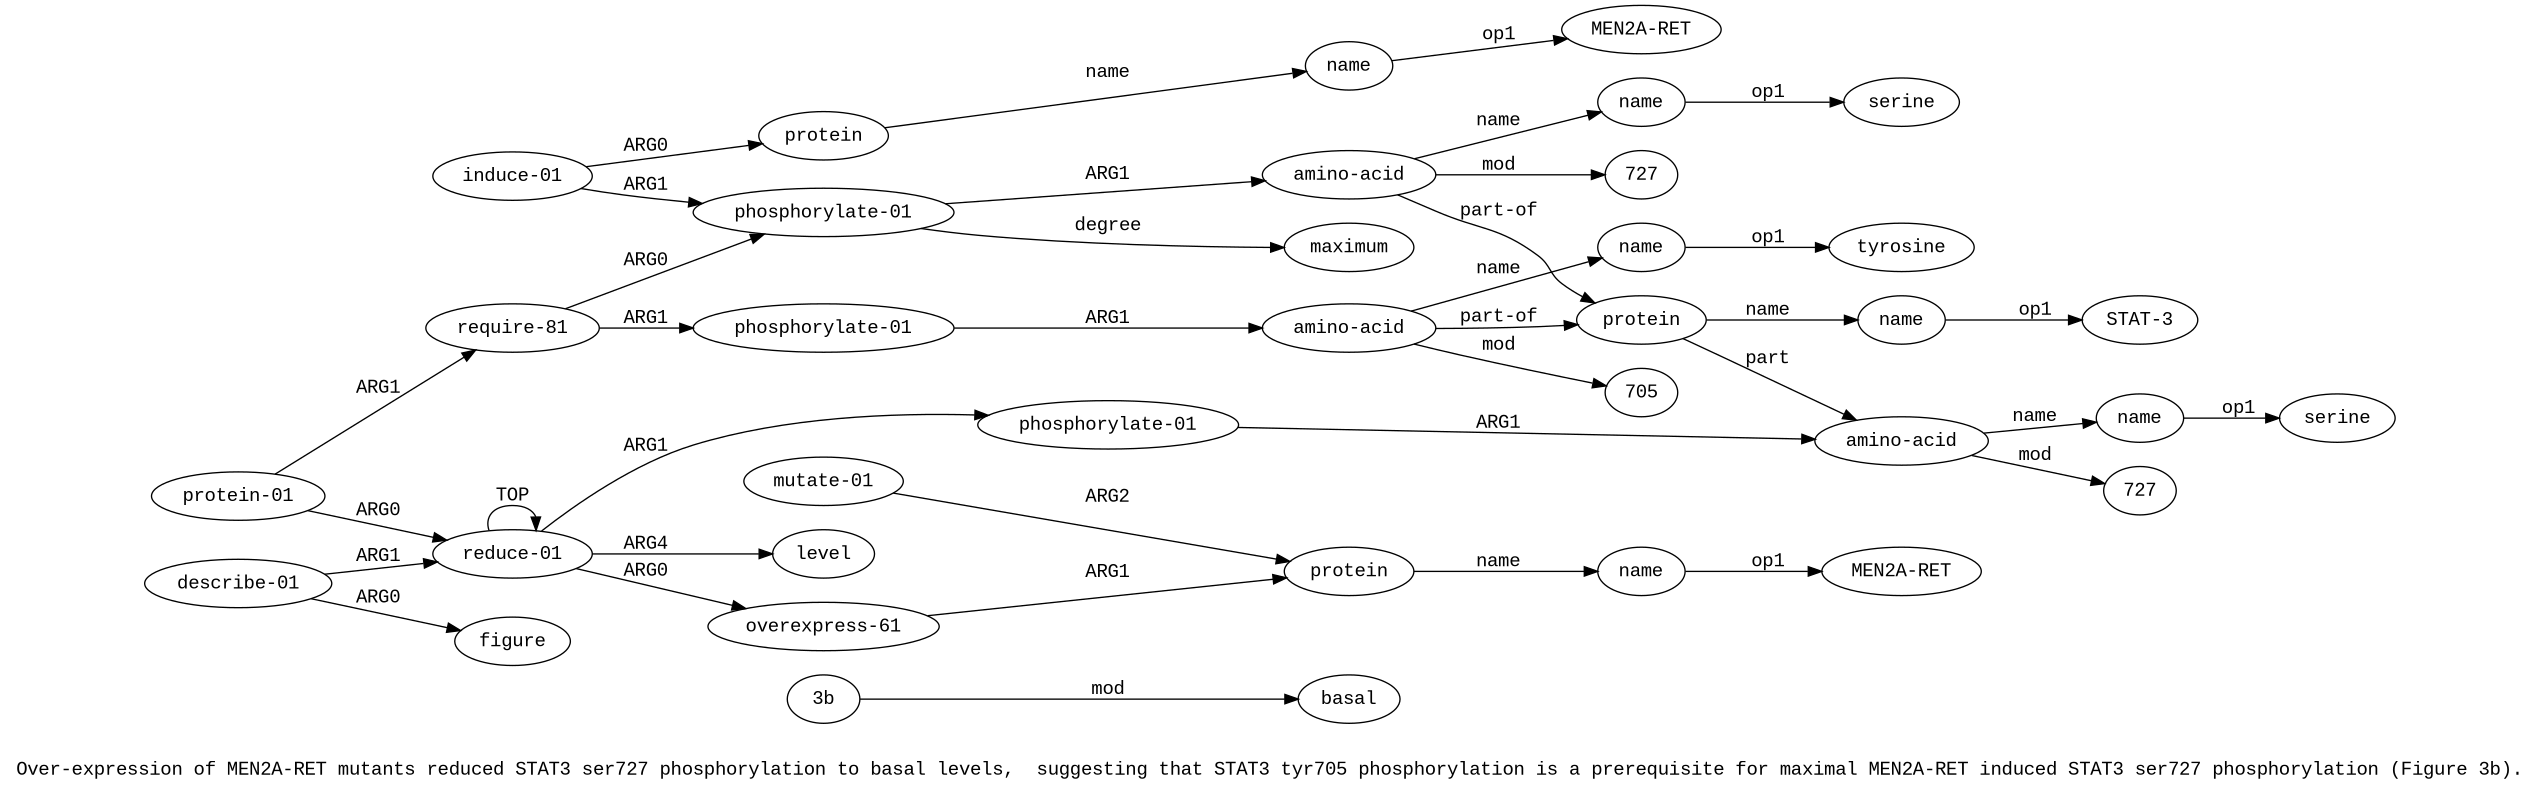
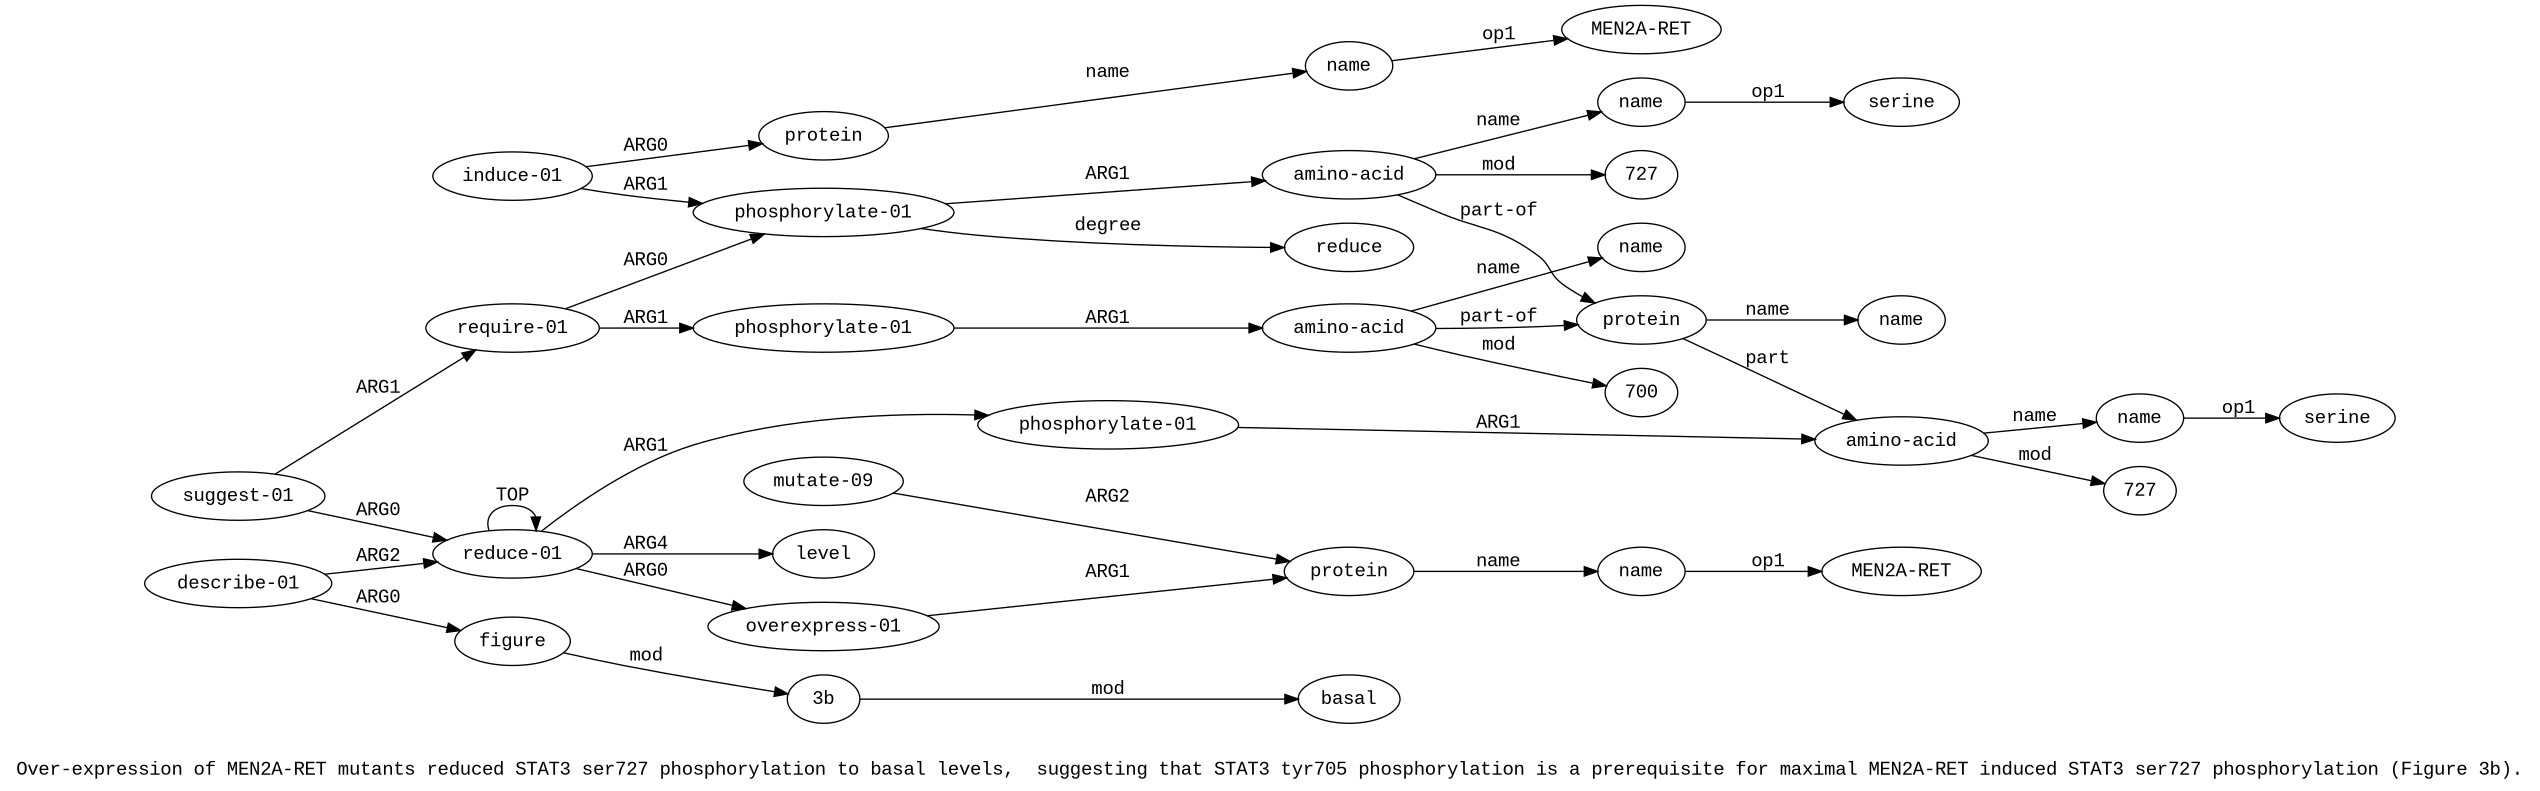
(1349, 247) -> (1349, 247)
(1902, 247) -> none
(2140, 320) -> none
(513, 328) -> (513, 328)
(1641, 393) -> (1641, 393)
(824, 481) -> (824, 481)
(238, 496) -> (238, 496)
(379, 556) -> (379, 556)
(824, 627) -> (824, 627)
none -> (669, 674)
